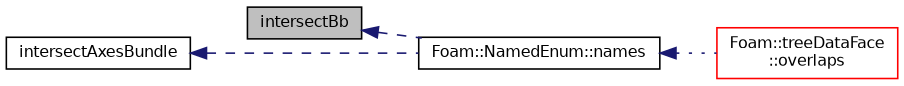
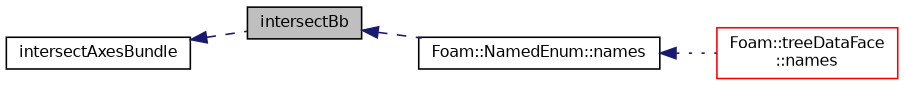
(312, 53) -> (227, 34)
(807, 53) -> (807, 53)
